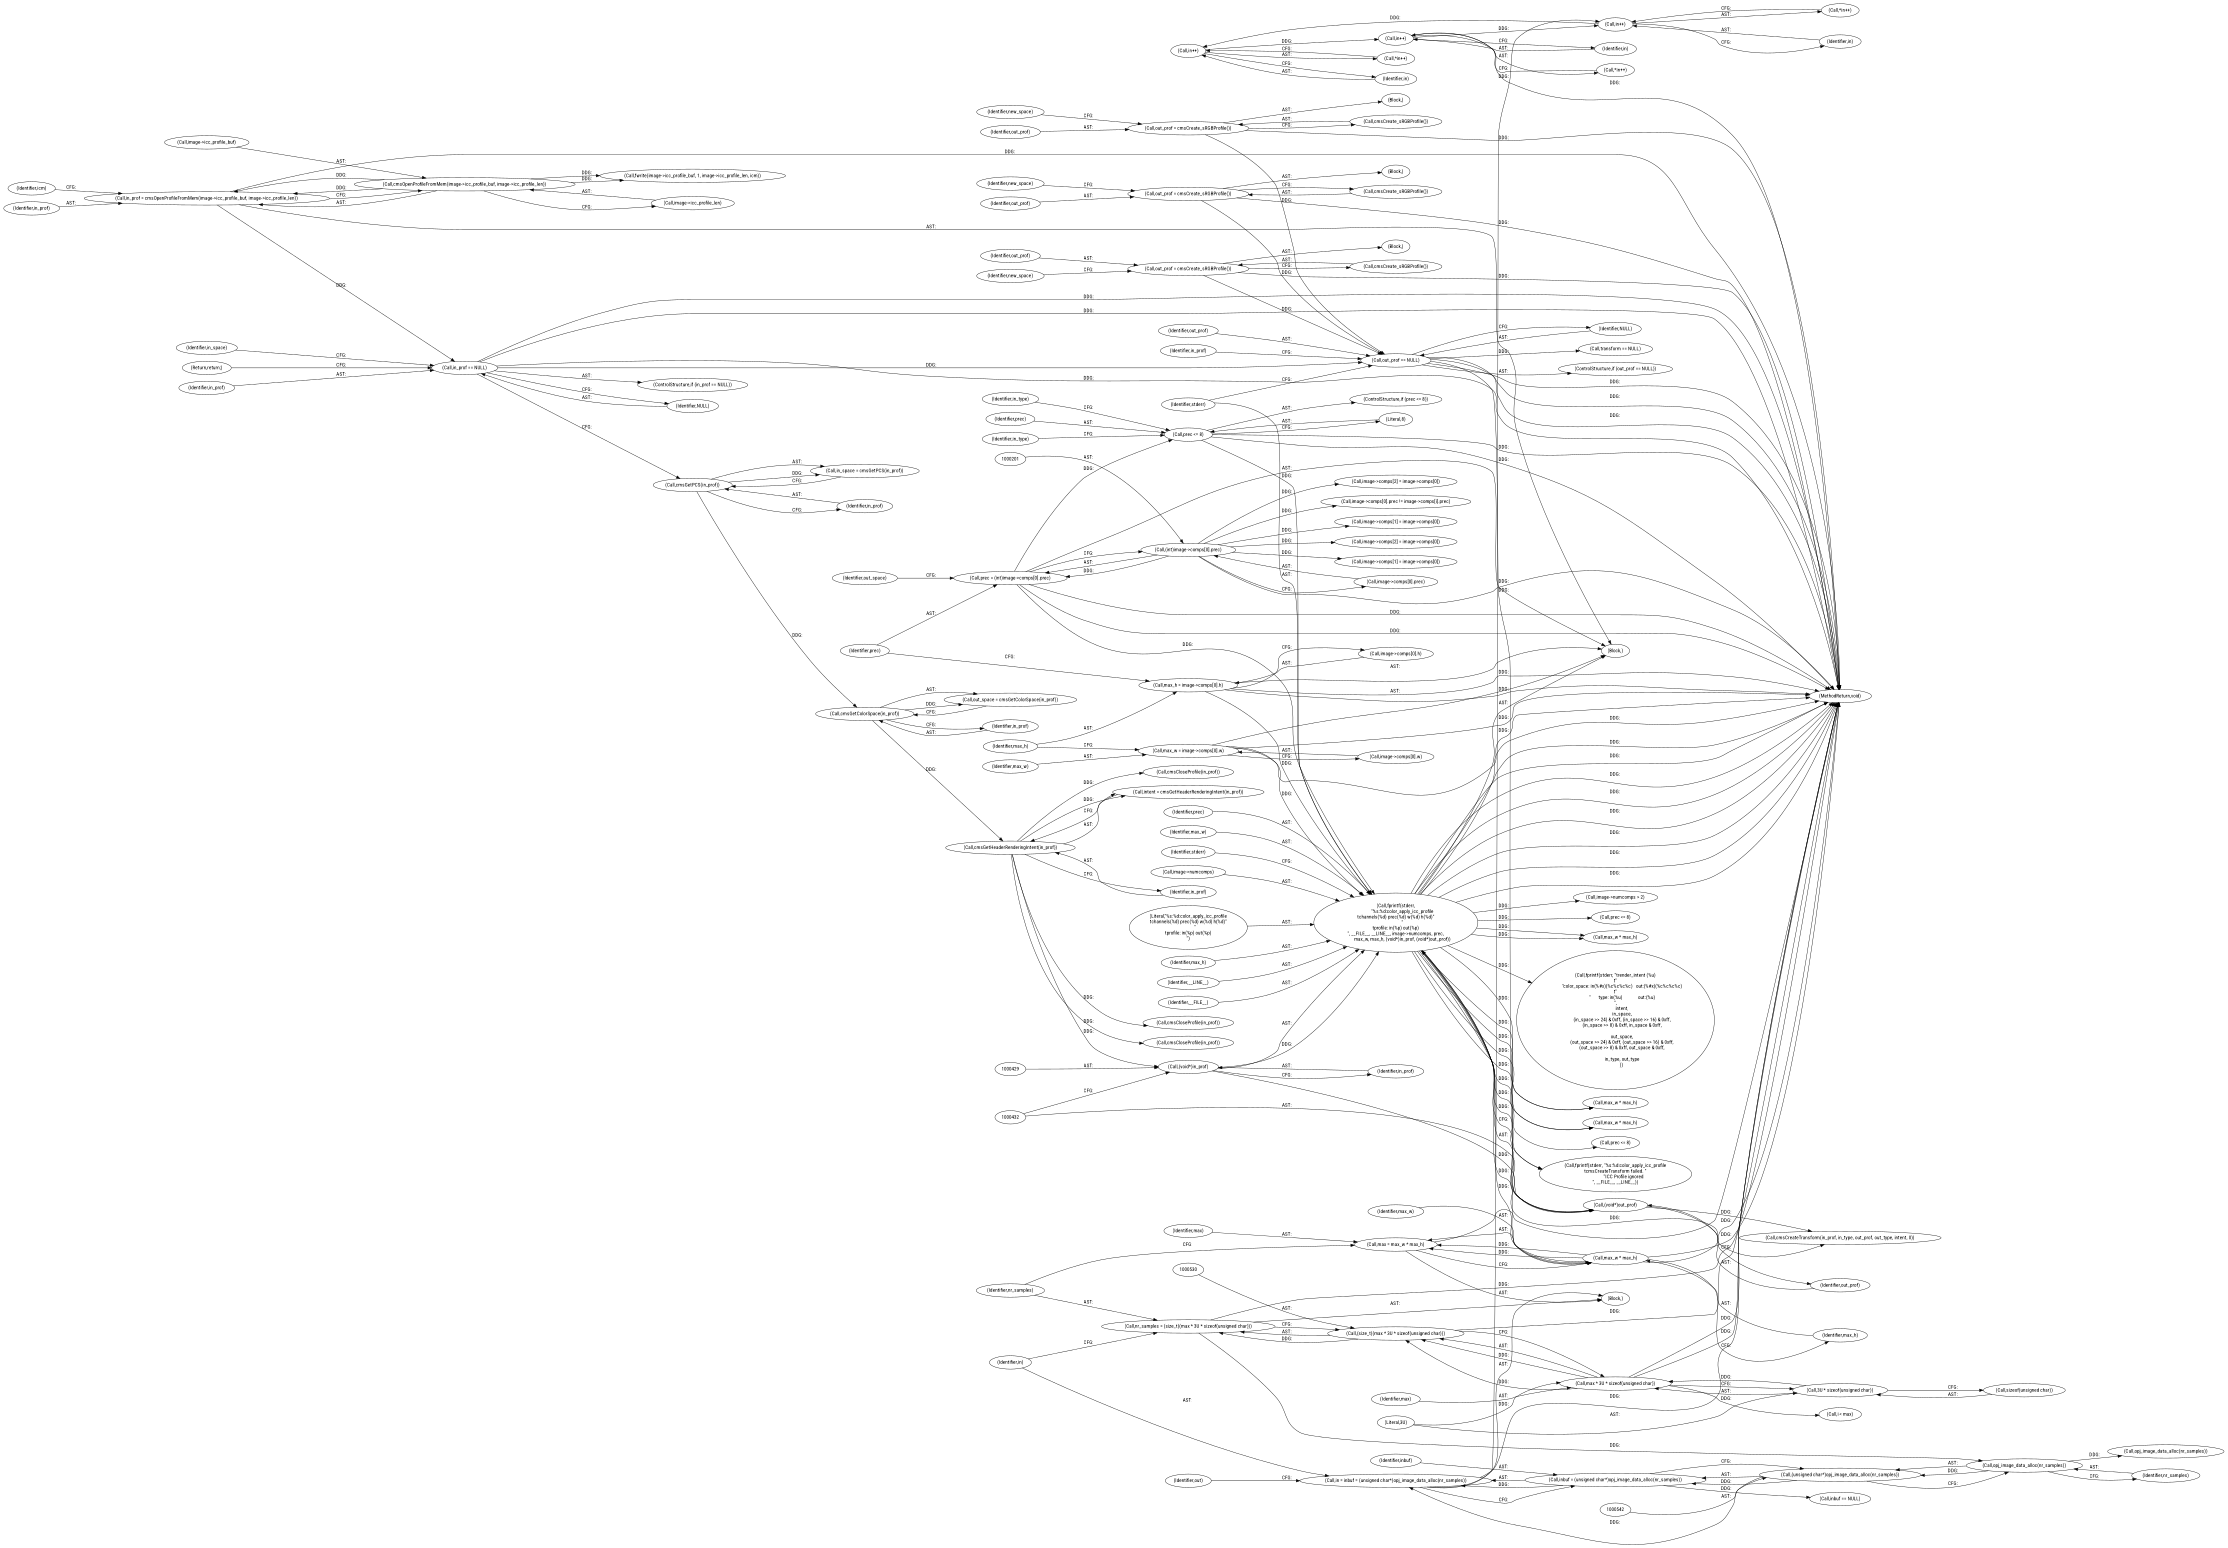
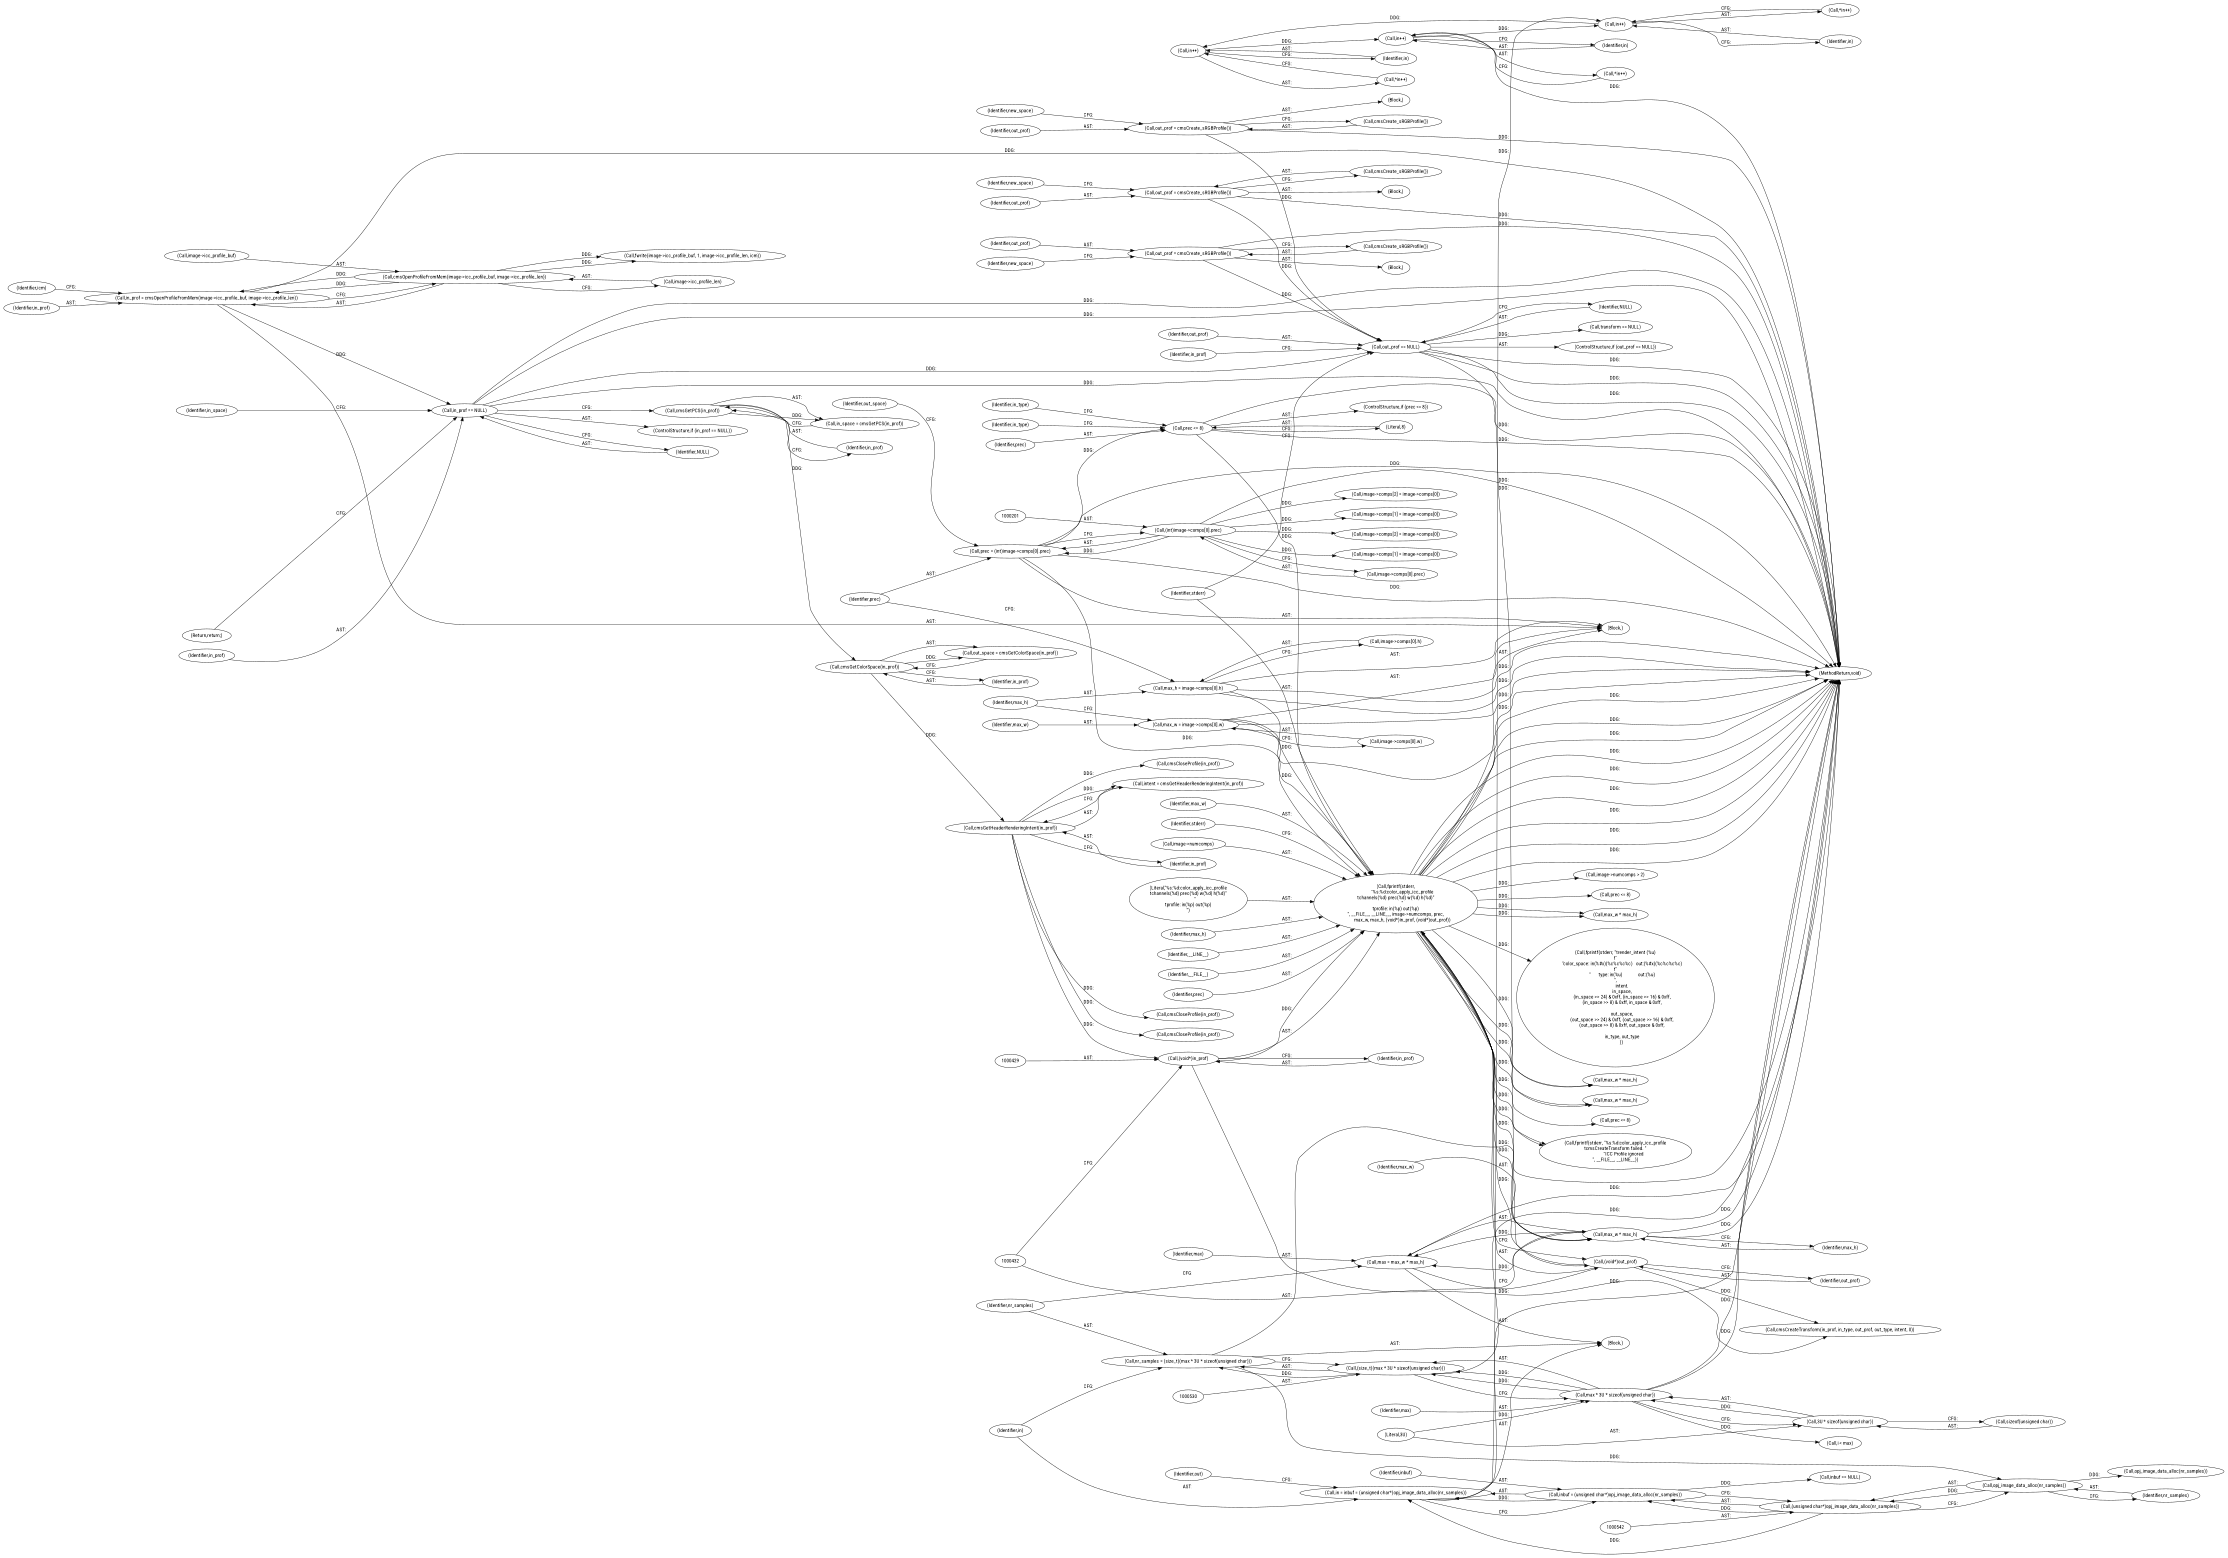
(1396, 502) -> none
